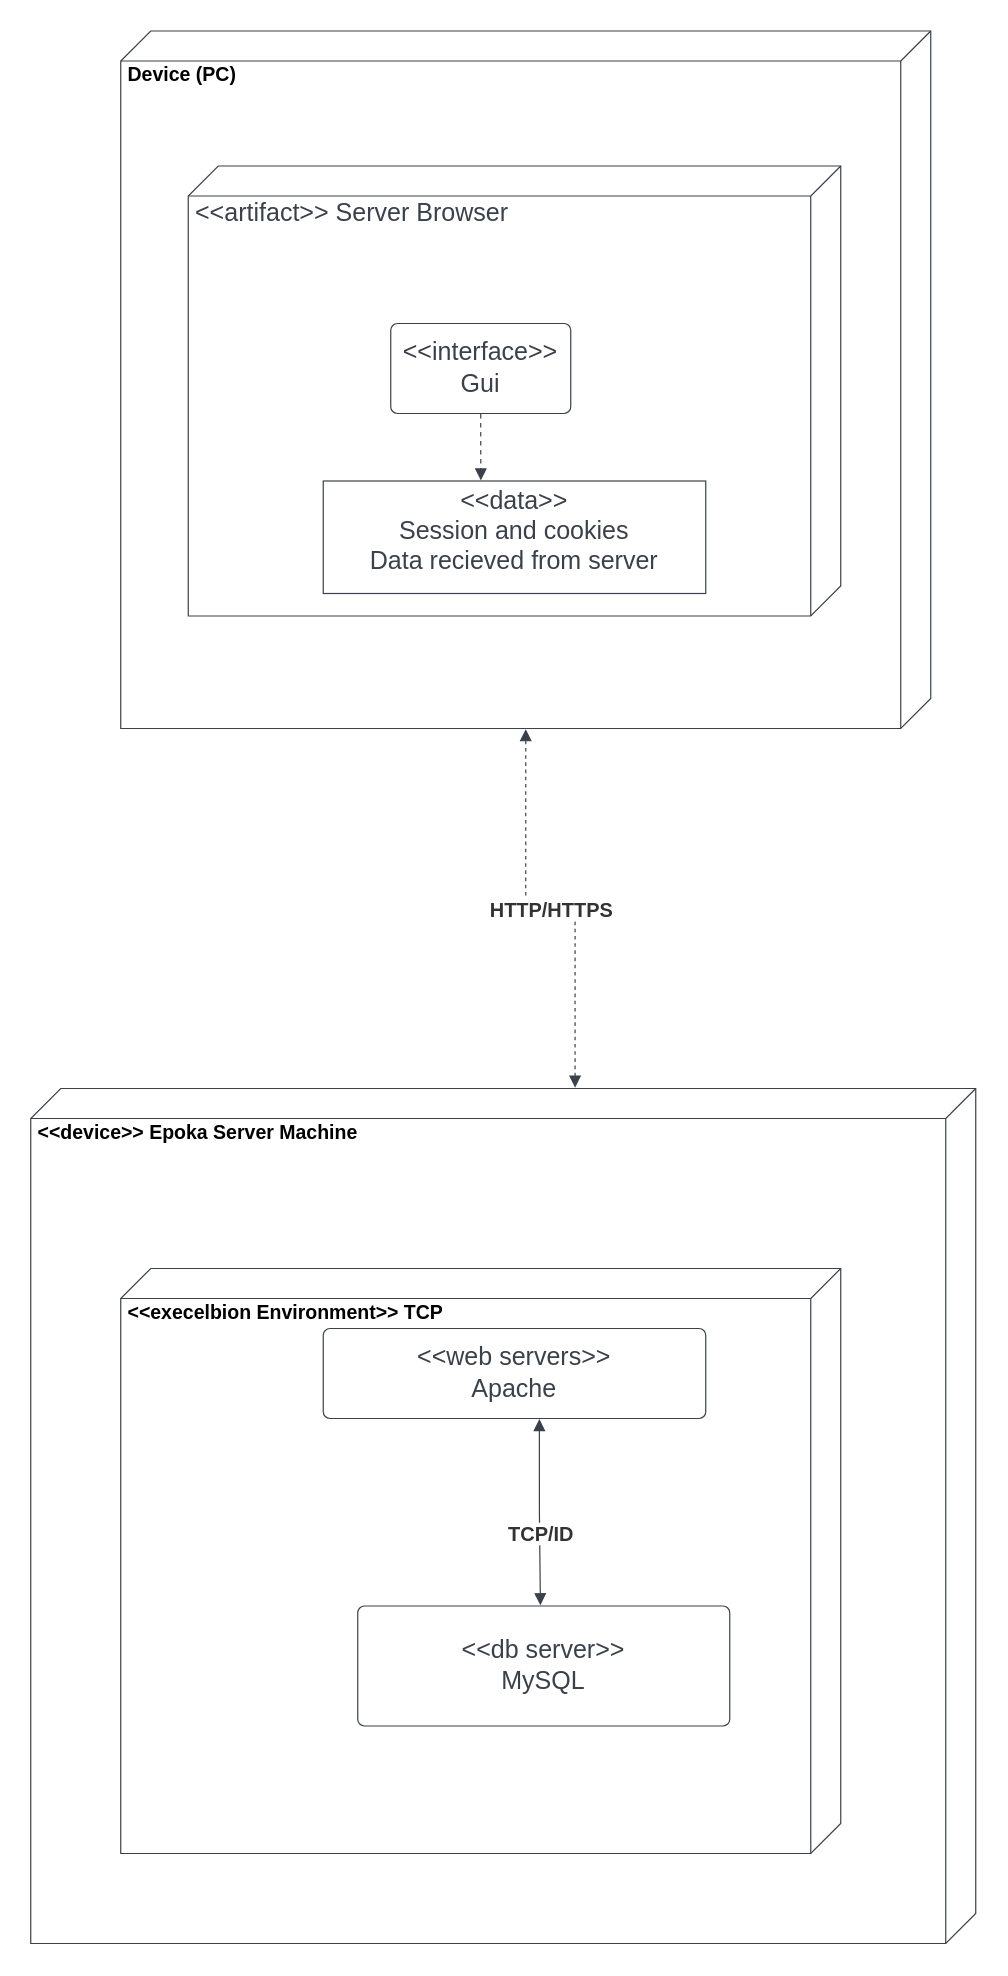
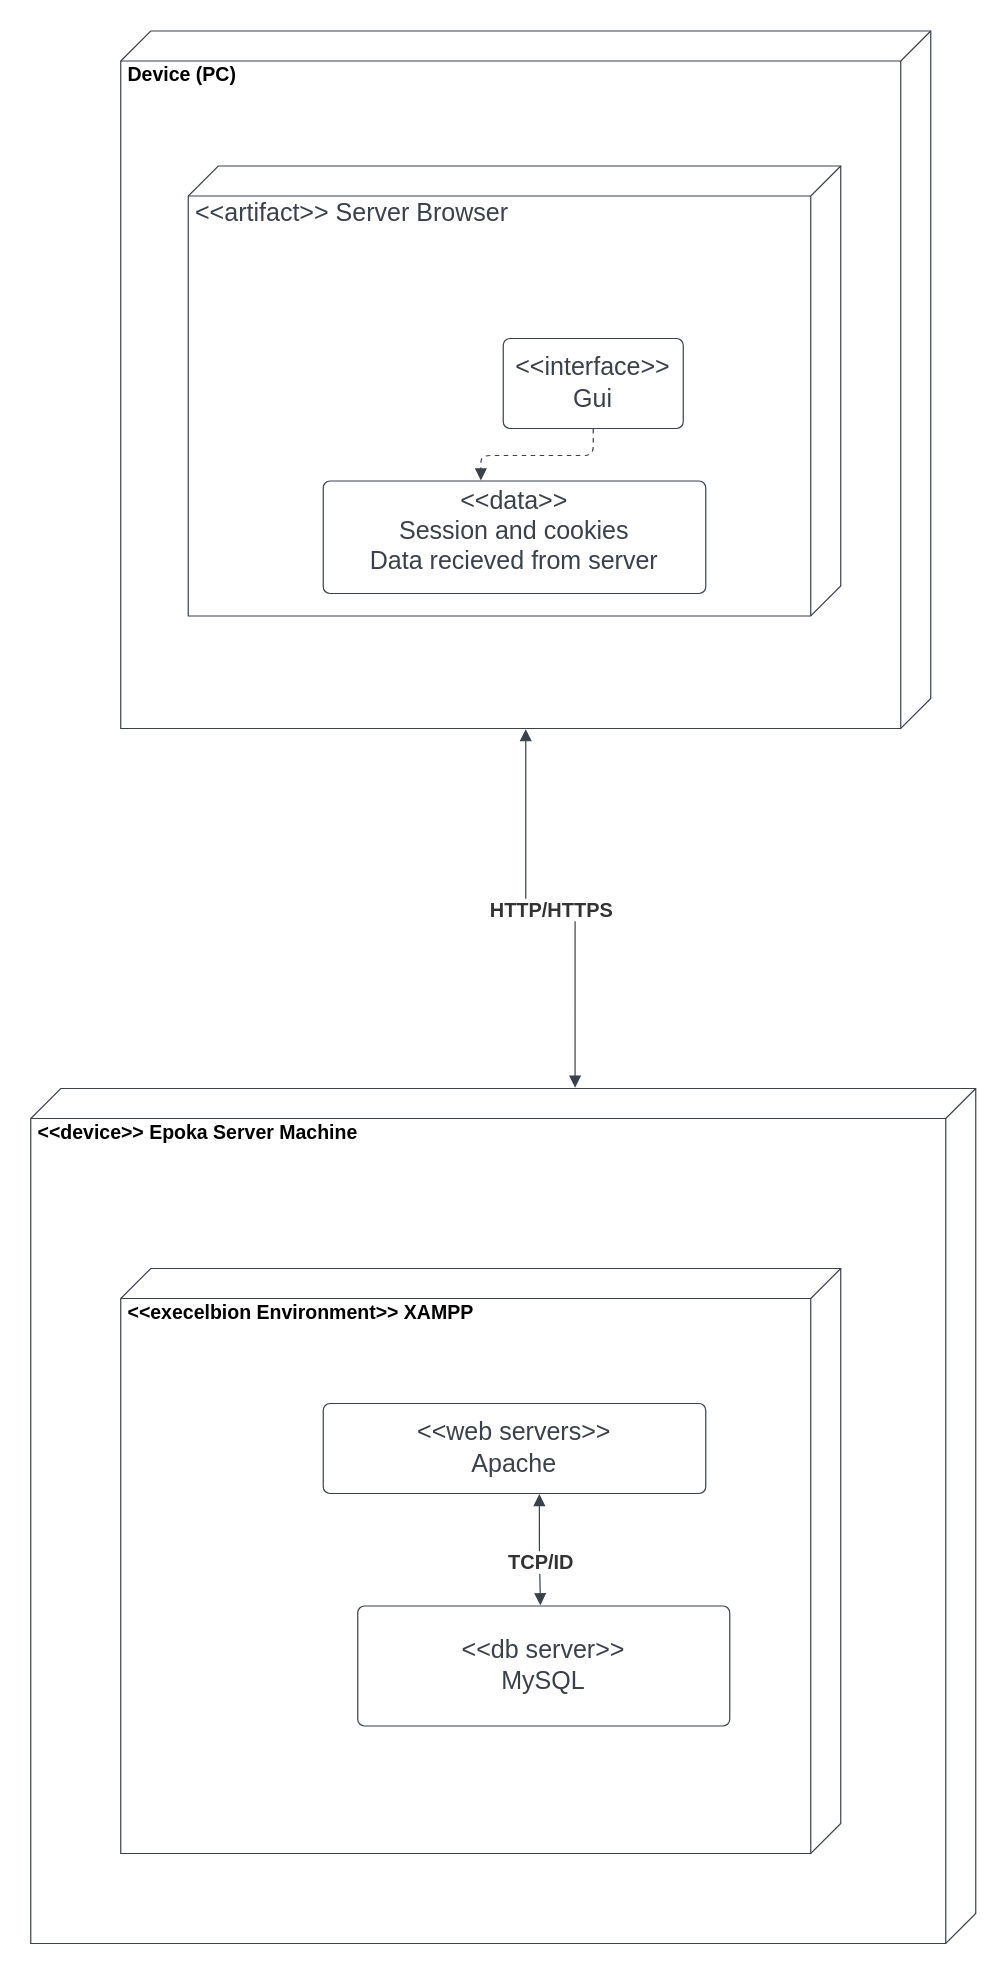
(481, 368) -> (593, 383)
(515, 537) -> (515, 537)
(526, 821) -> (526, 821)
(279, 1313) -> (290, 1313)
(515, 1373) -> (515, 1448)
